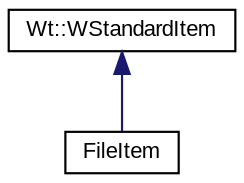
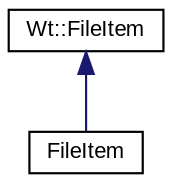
(122, 31) -> (86, 31)
